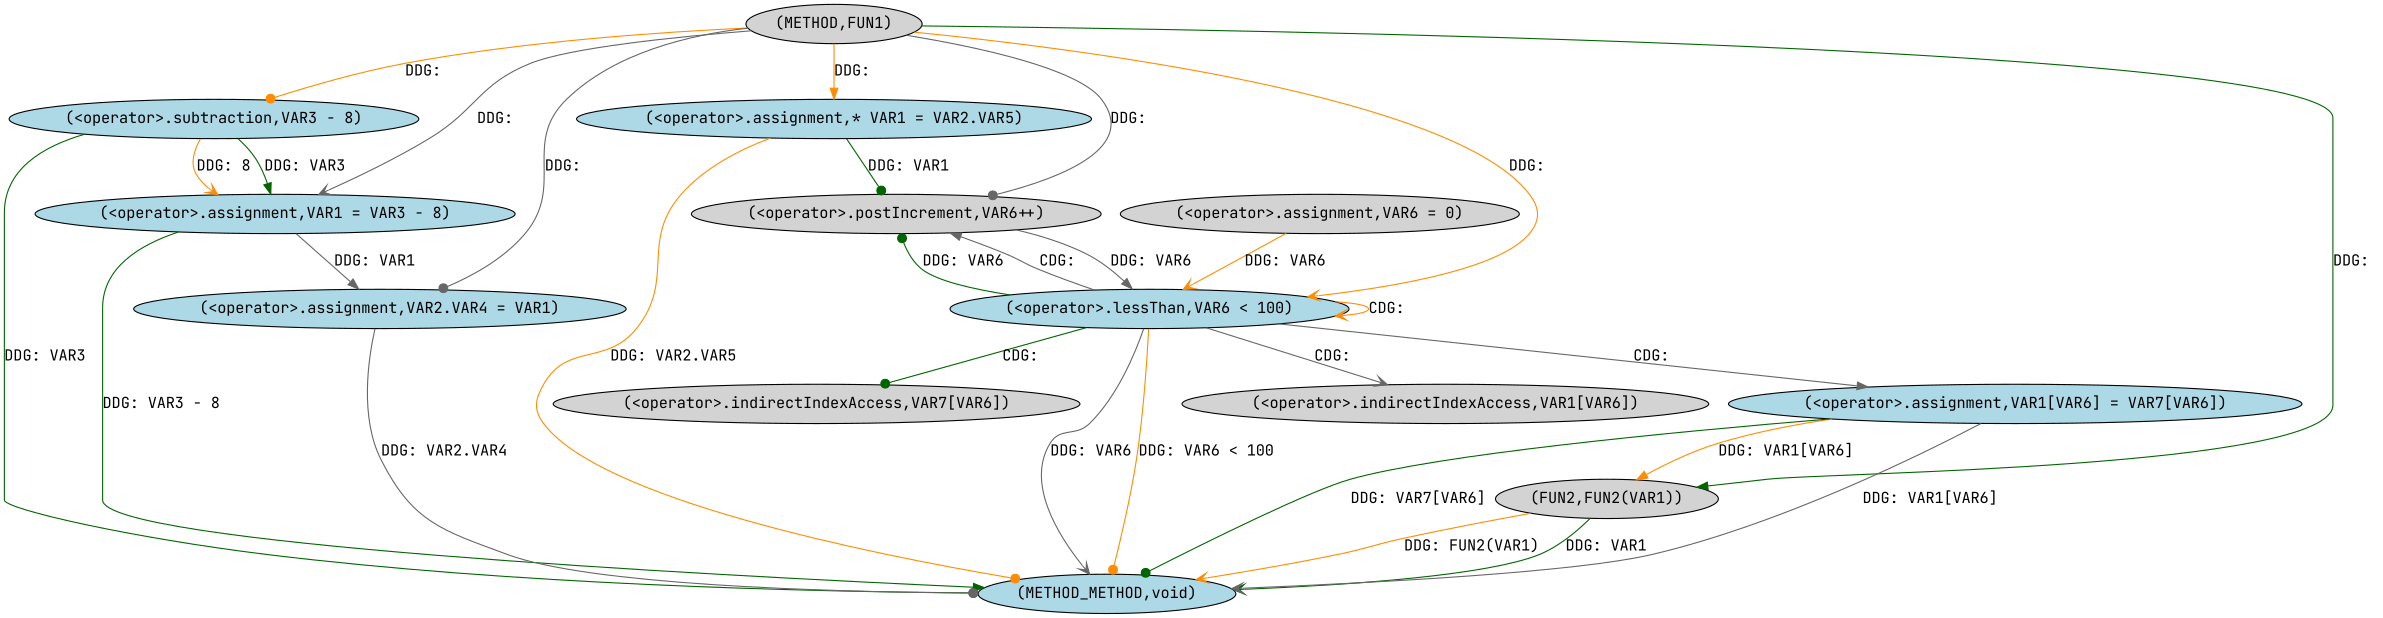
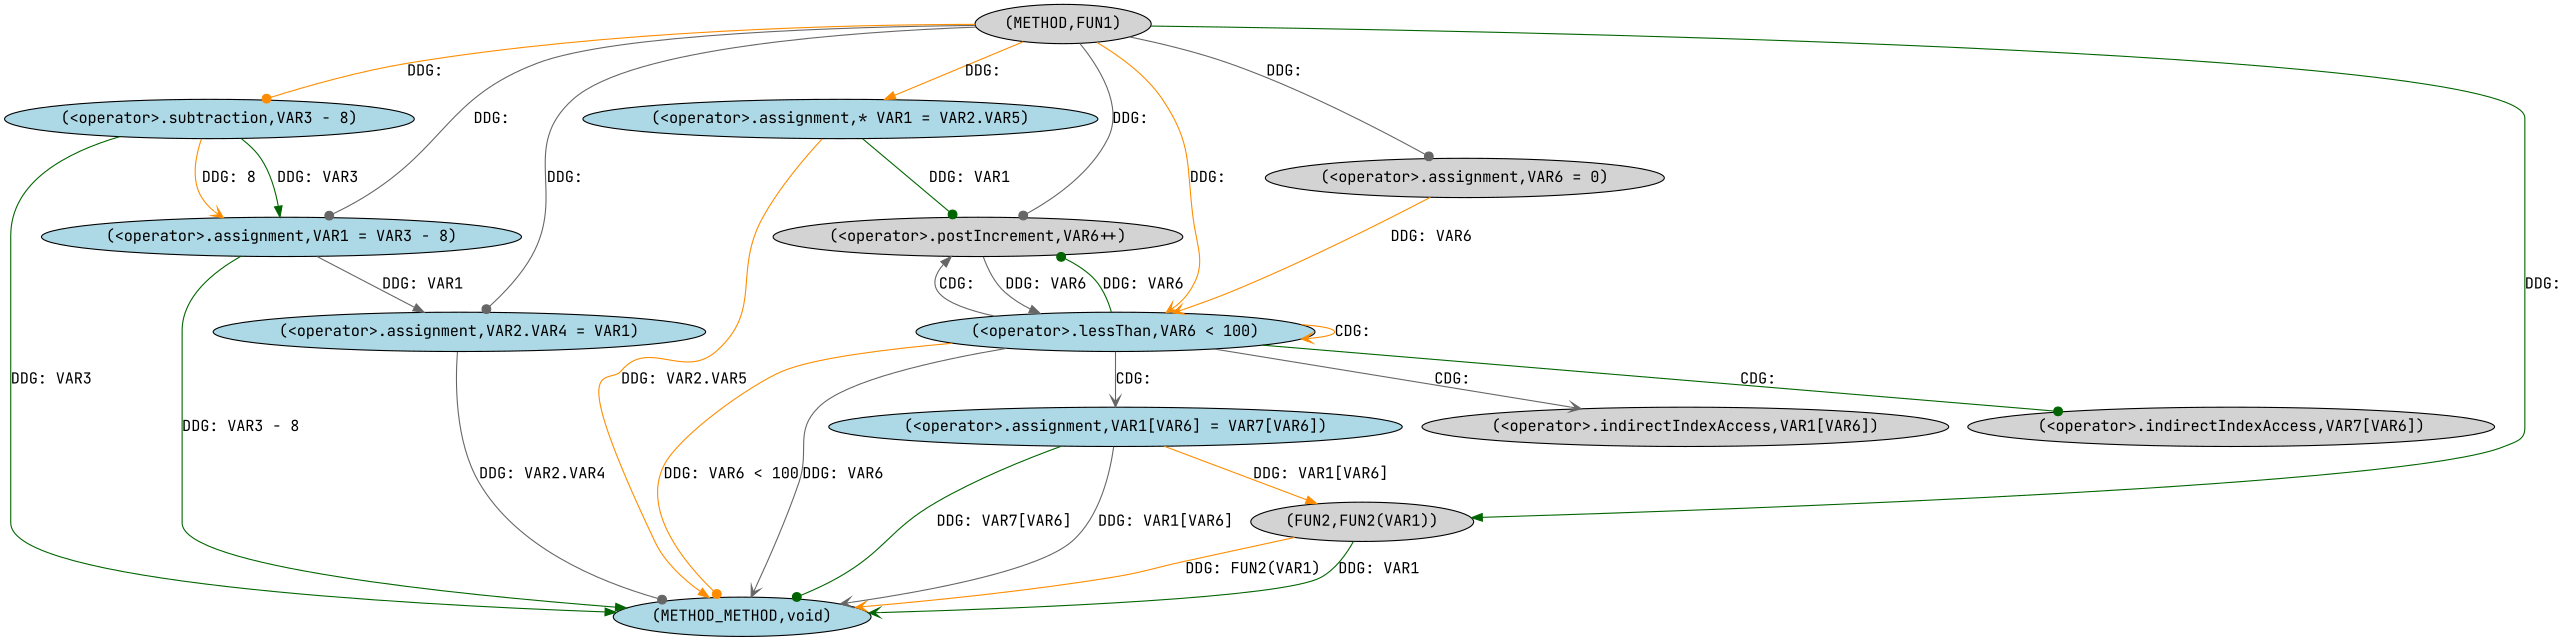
(523, 67) -> (610, 47)
none -> (1282, 84)
(1568, 355) -> (1115, 374)
(579, 454) -> (659, 358)
(280, 556) -> (80, 562)
